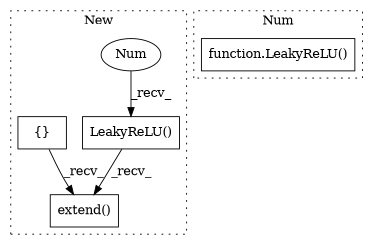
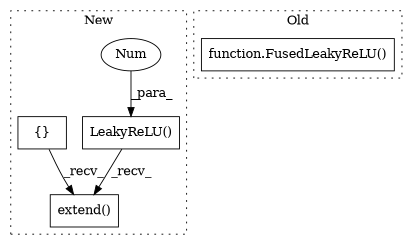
(278, 21) -> (298, 21)
(278, 55) -> (298, 55)
(151, 94) -> (152, 94)
